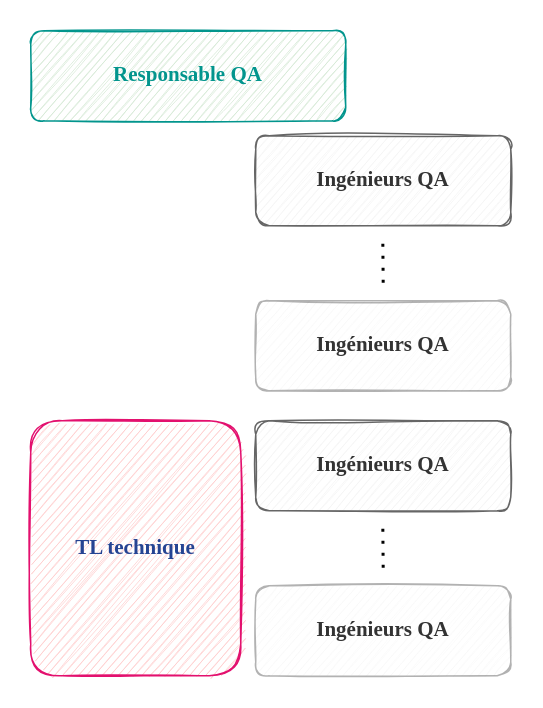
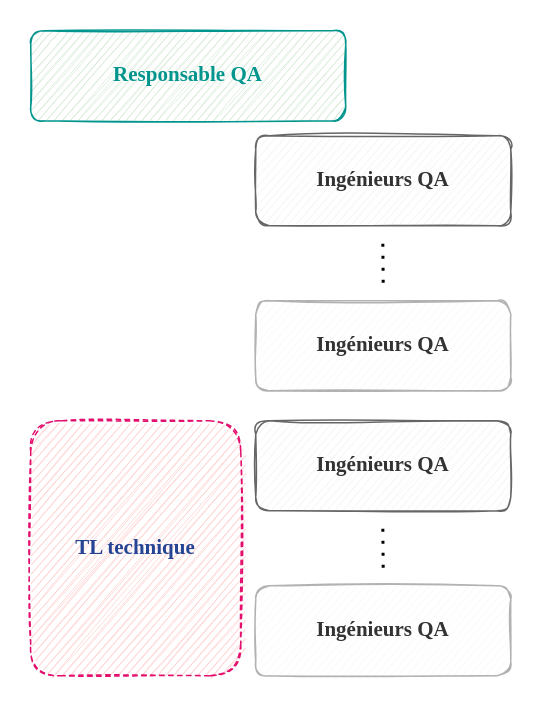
(136, 548) -> (136, 548)
